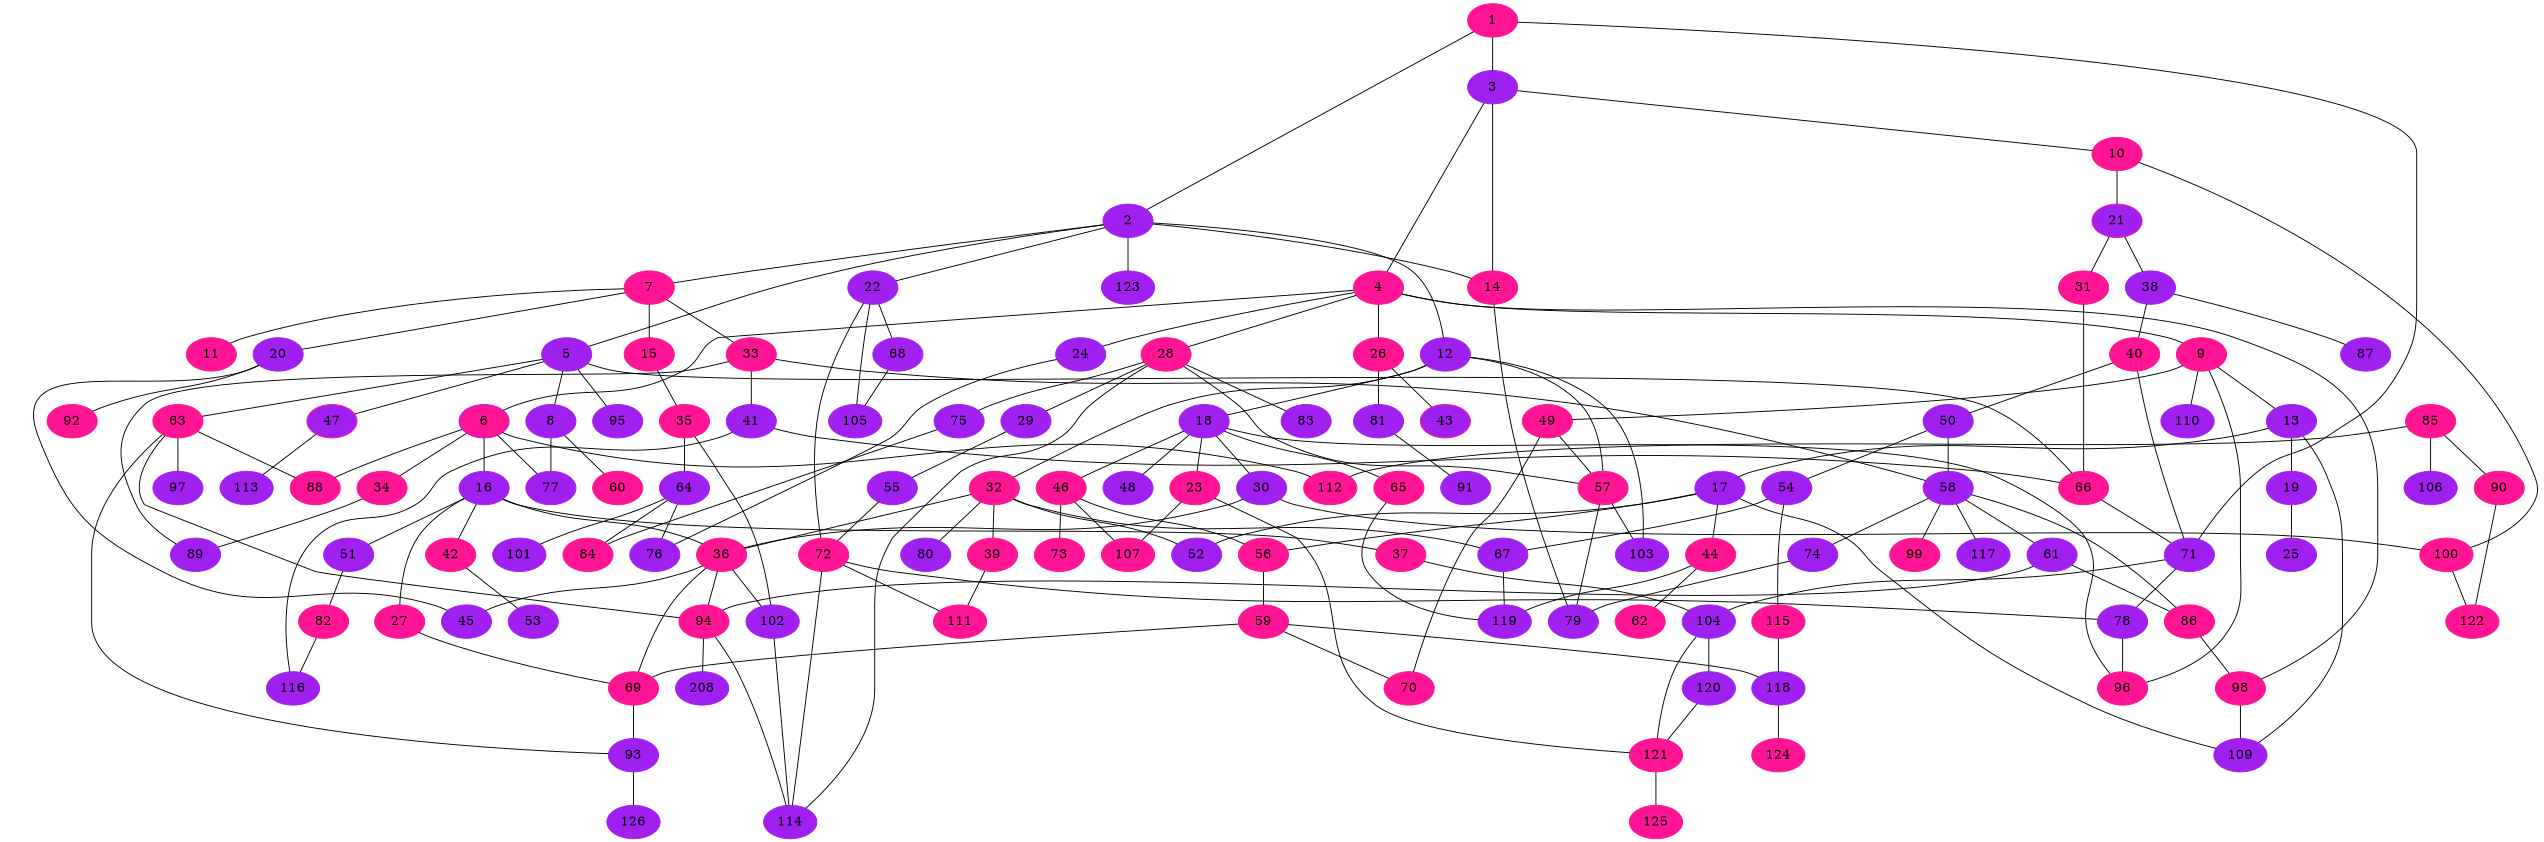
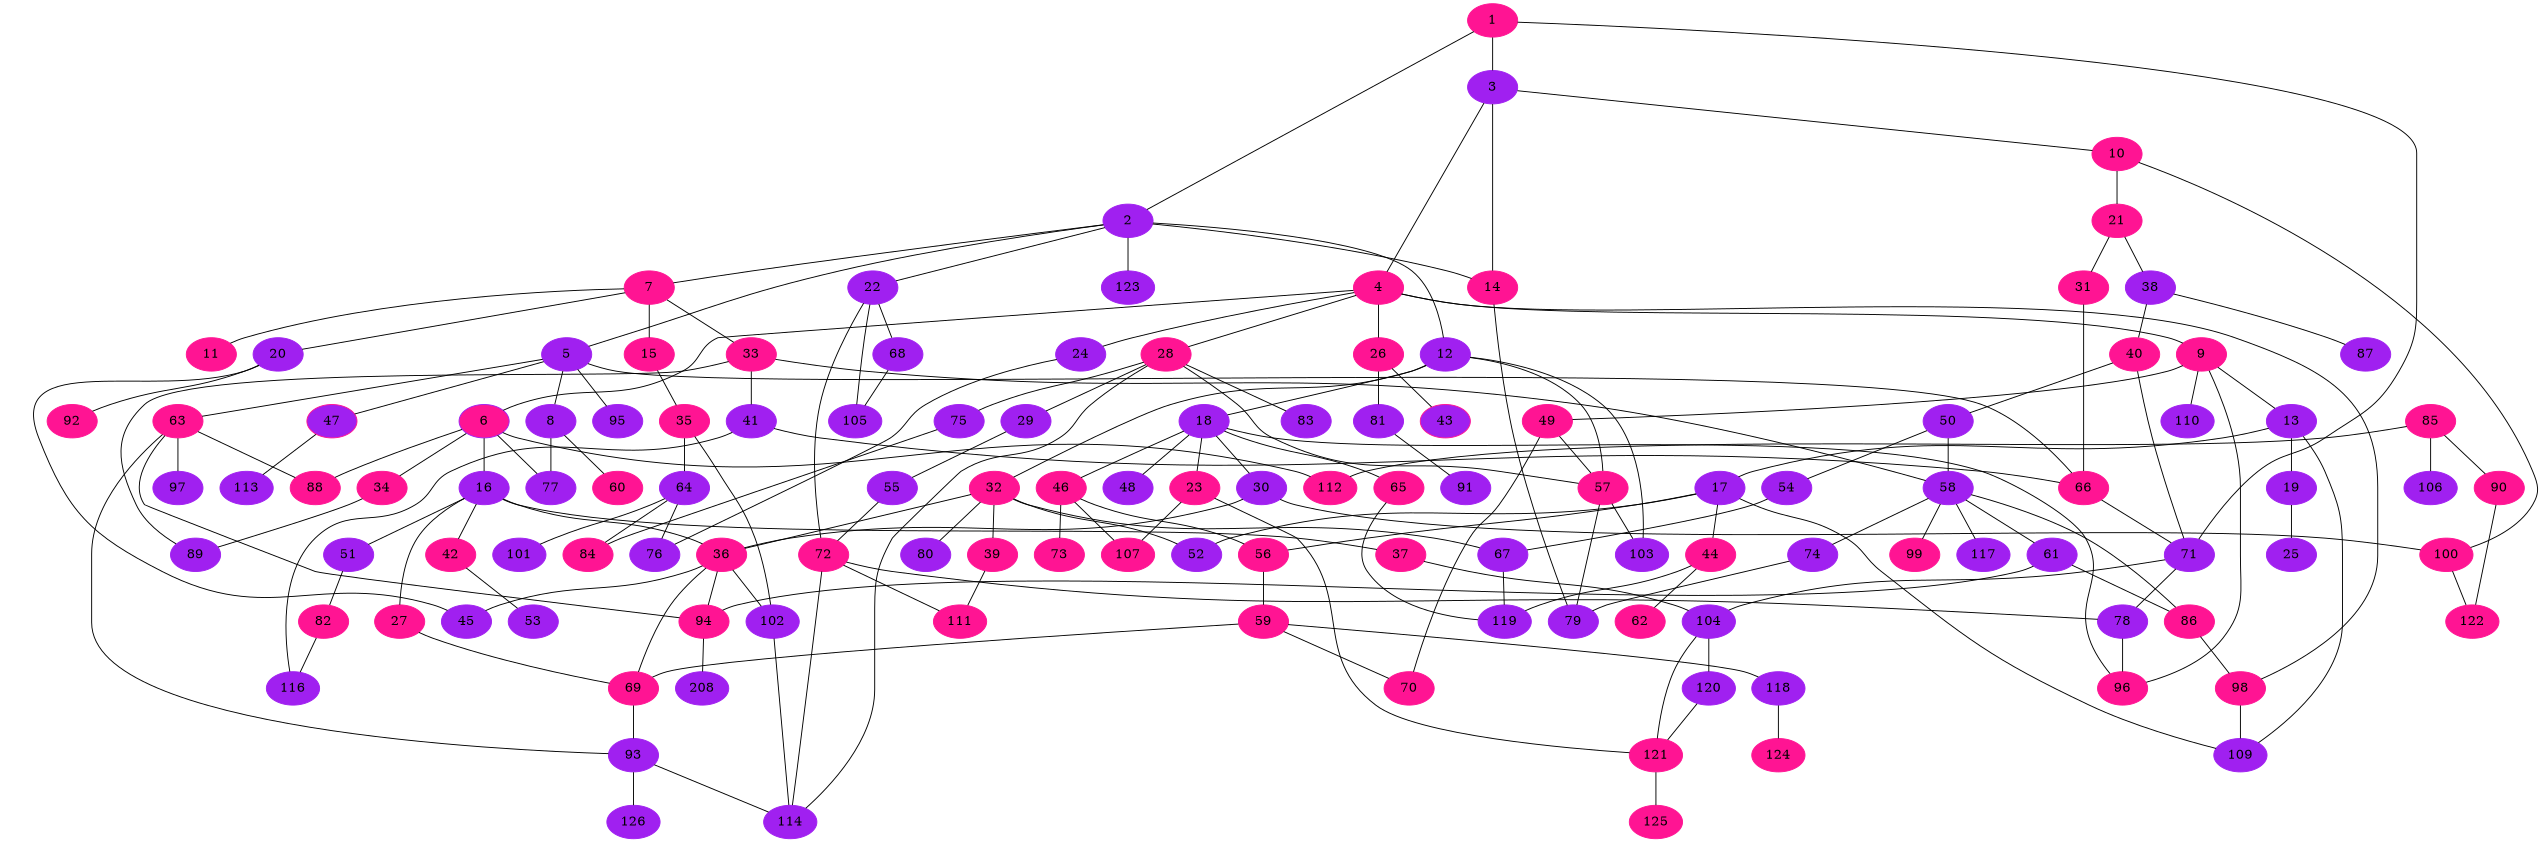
(2117, 221) -> (2117, 221)
(1778, 622) -> none
(758, 718) -> (711, 788)
